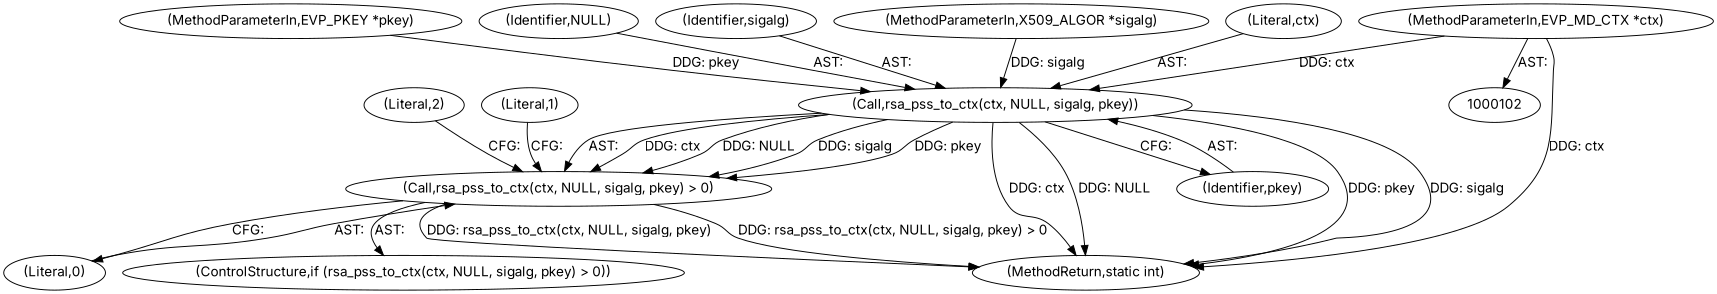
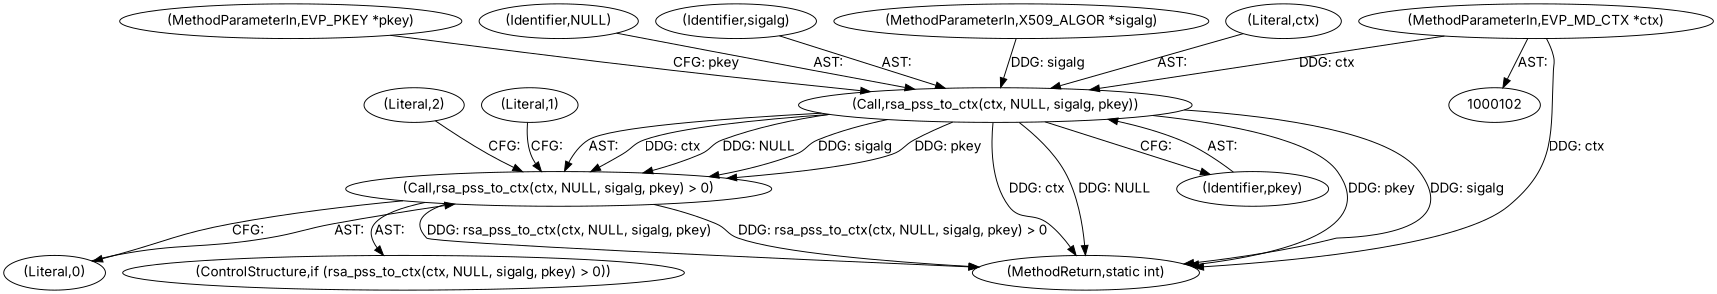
(706, 63) -> (706, 63)
